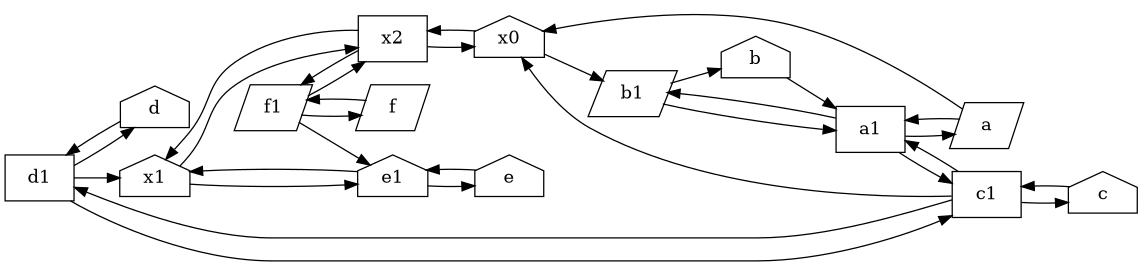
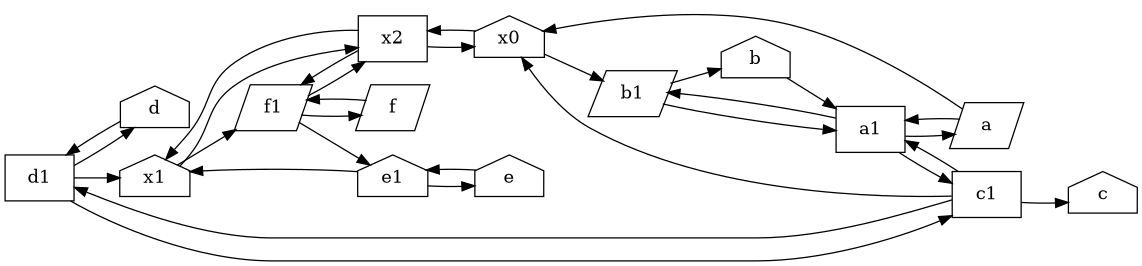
(1052, 186) -> none
(267, 187) -> (203, 149)
